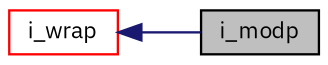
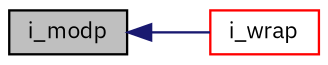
(171, 32) -> (181, 32)
